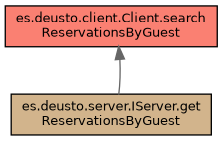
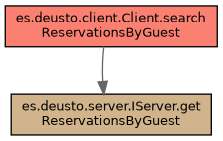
(120, 77) -> (102, 64)
